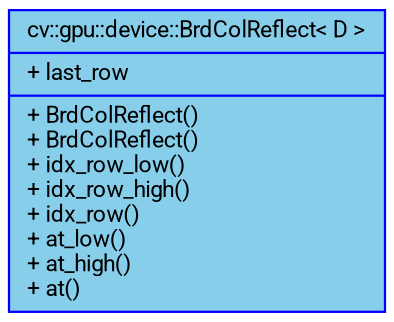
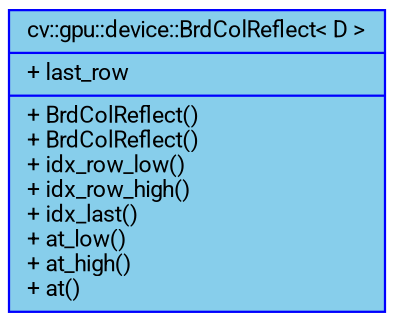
(84, 215) -> (83, 215)
